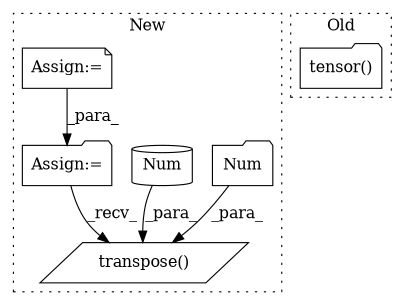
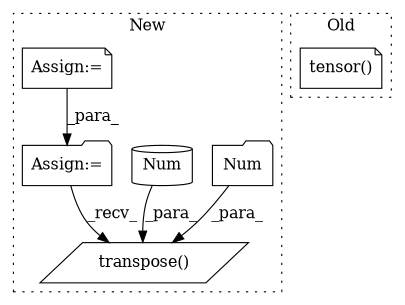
(341, 68) -> (341, 68)
